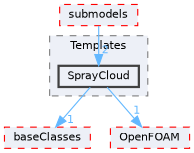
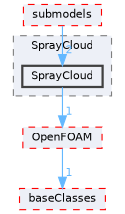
(99, 46) -> (62, 46)
(77, 103) -> (62, 163)
